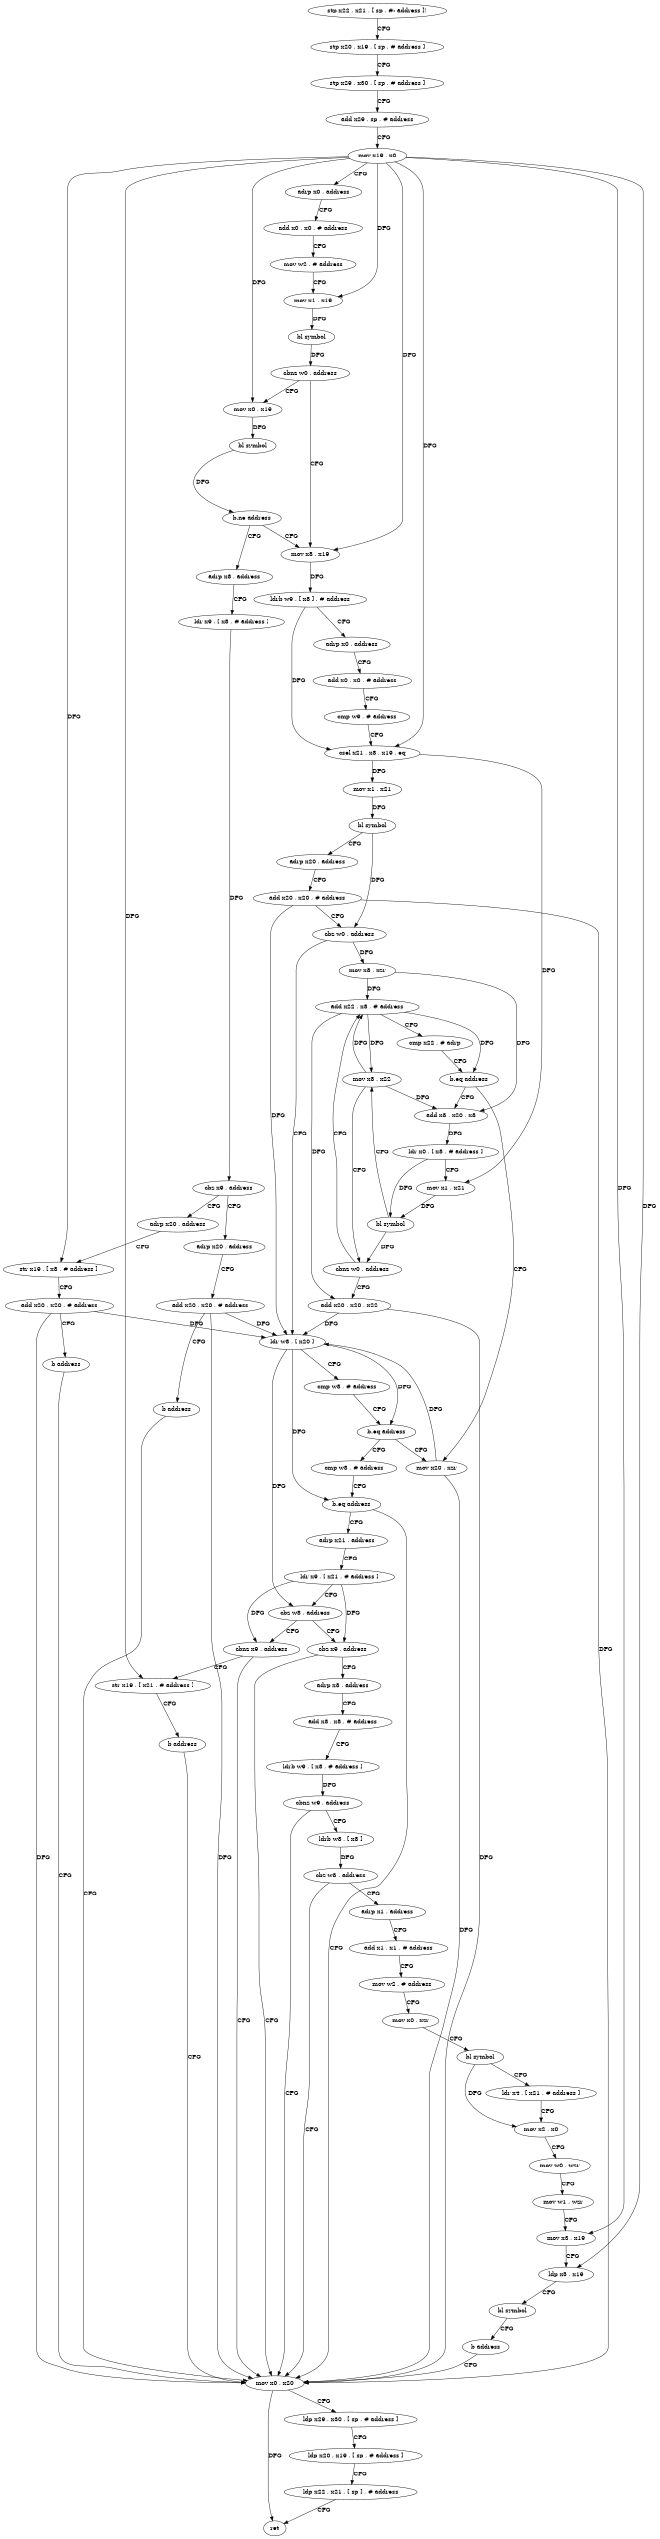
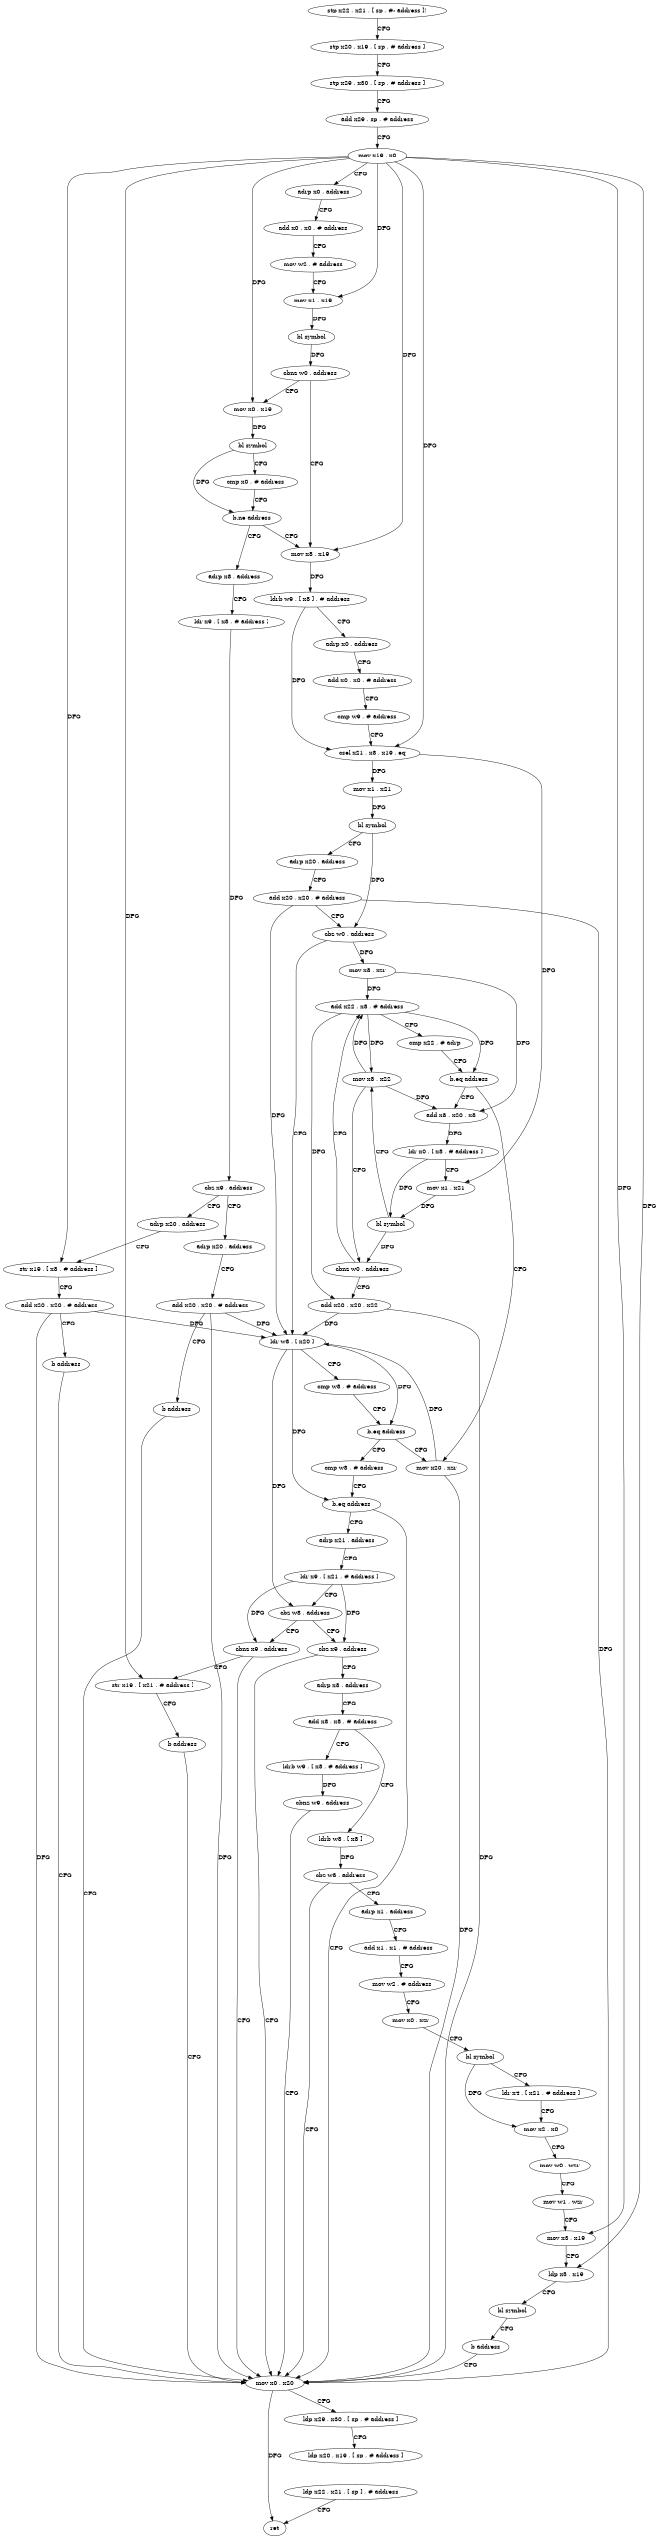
none -> (256, 482)
(331, 1820) -> (382, 1778)
(353, 2472) -> none
